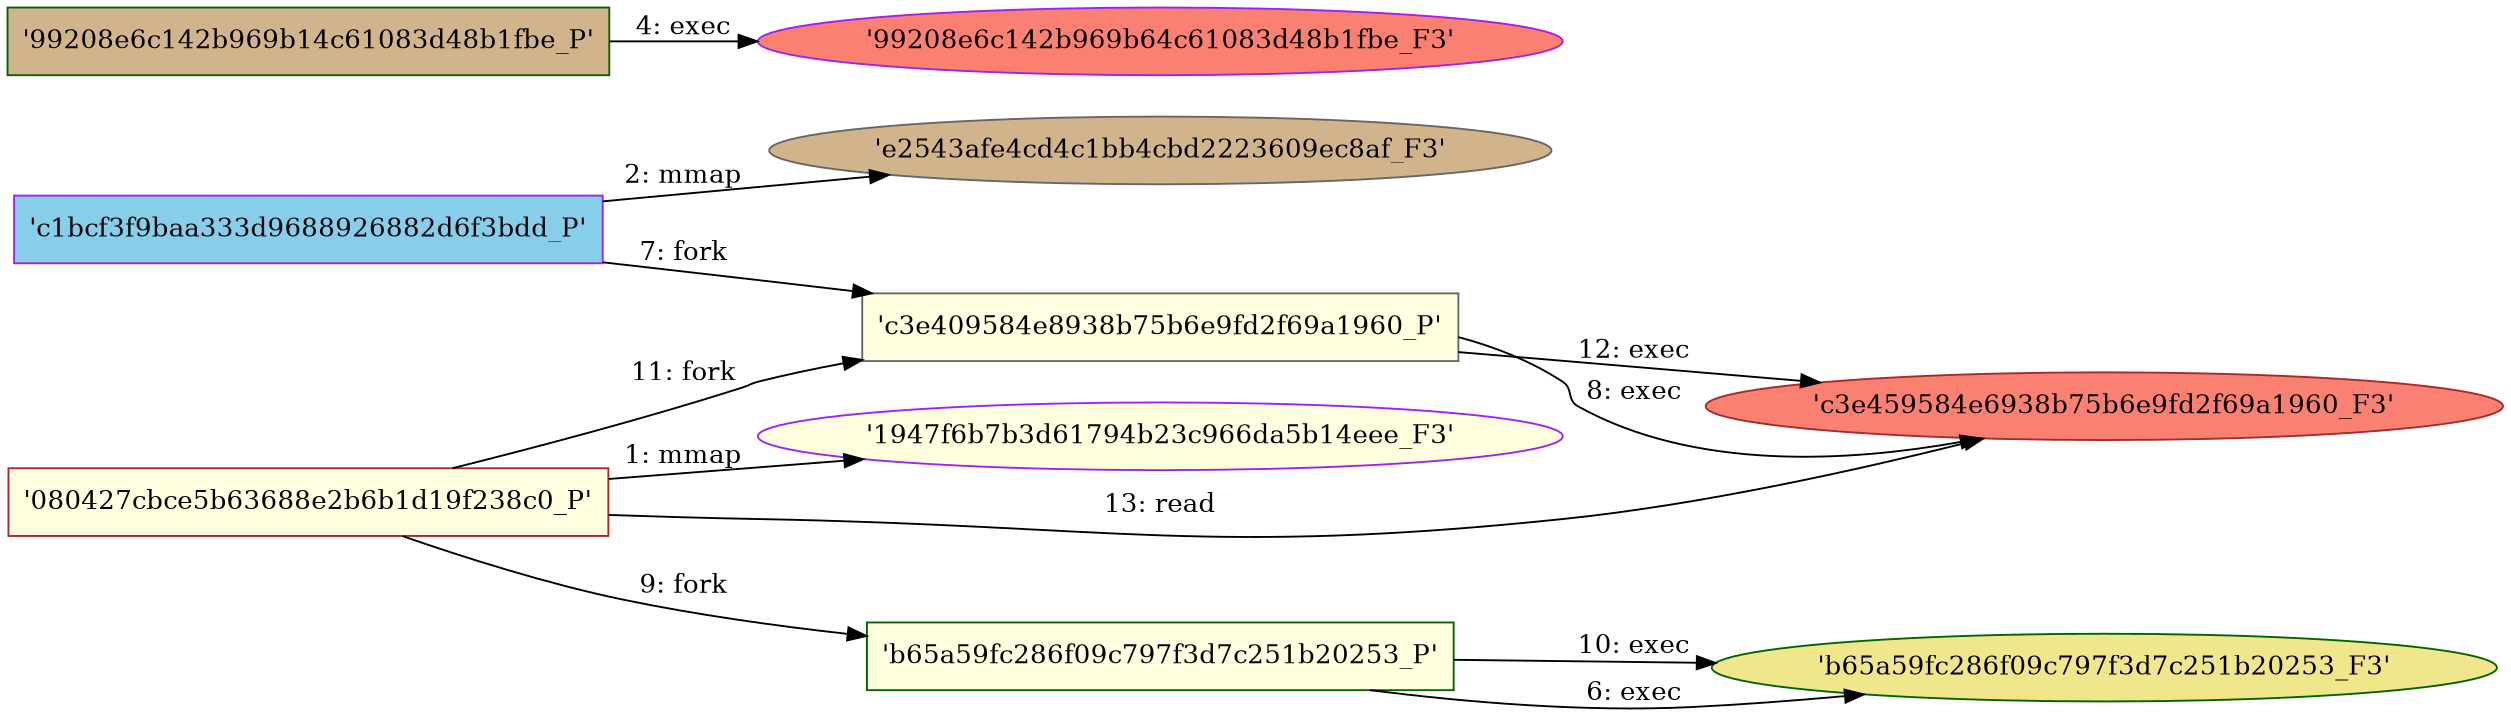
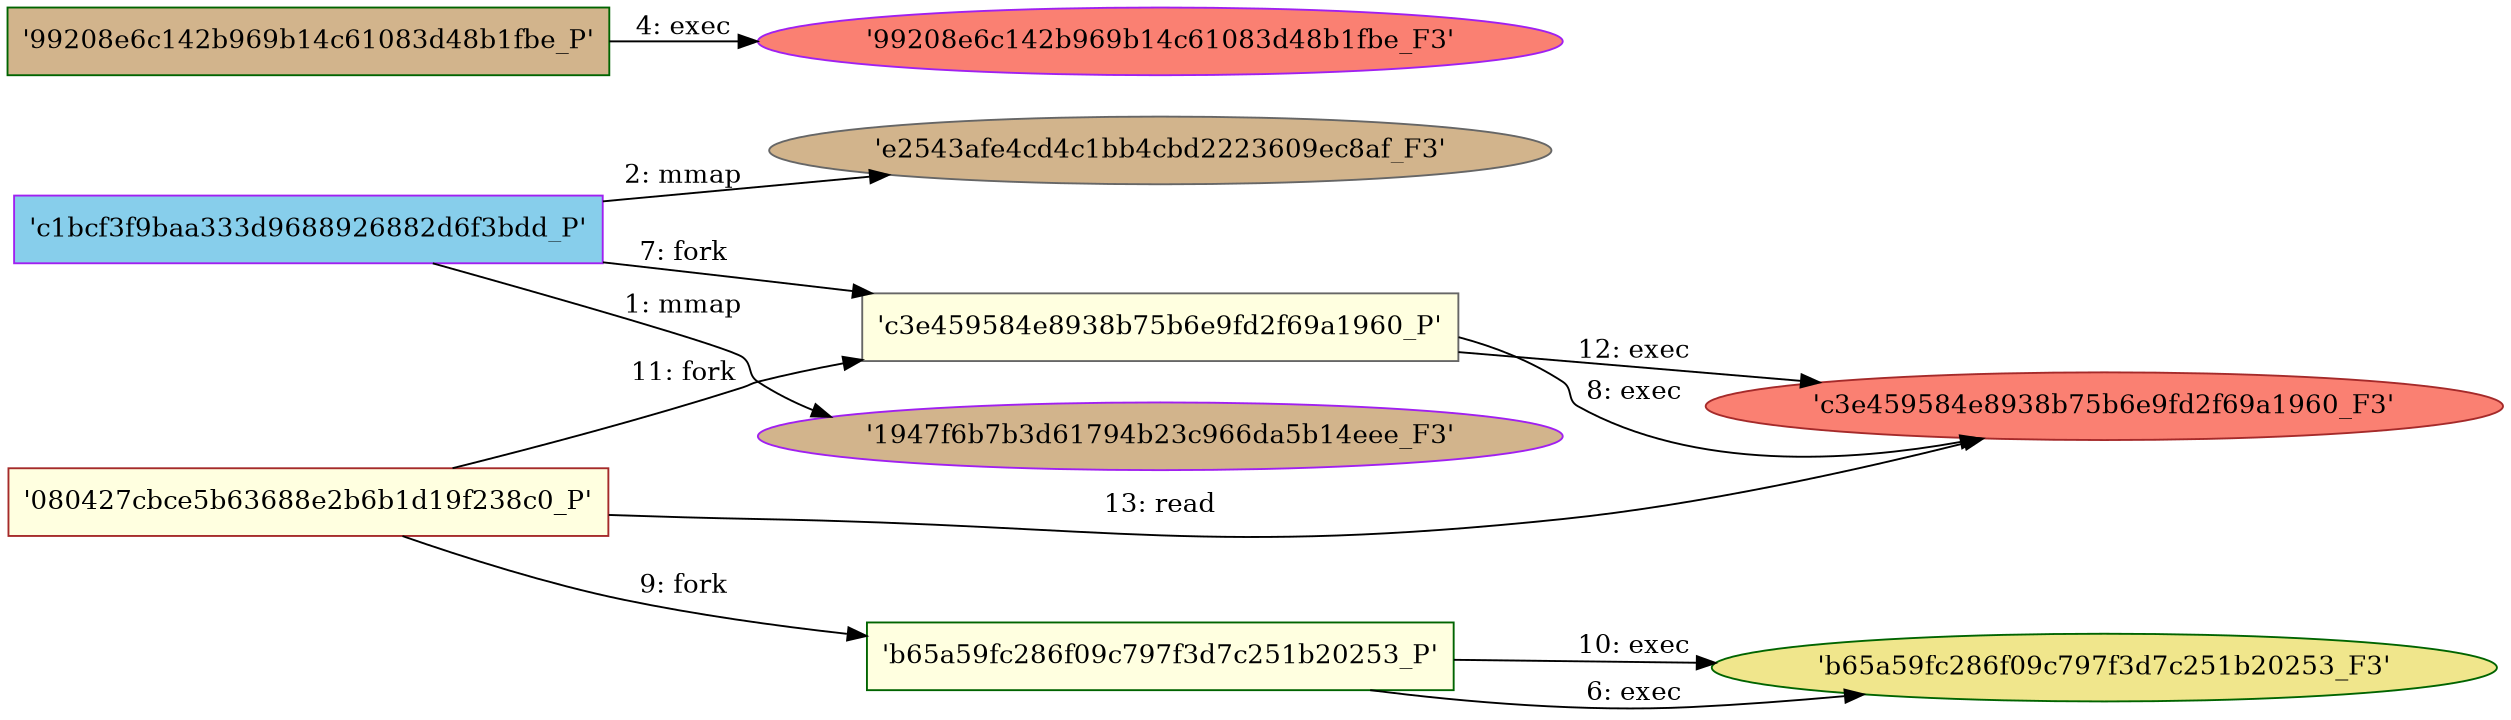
(1160, 41) -> (1160, 41)
(1160, 327) -> (1160, 327)
(2104, 406) -> (2104, 406)
(1160, 436) -> (1160, 436)
(726, 470) -> (633, 321)
